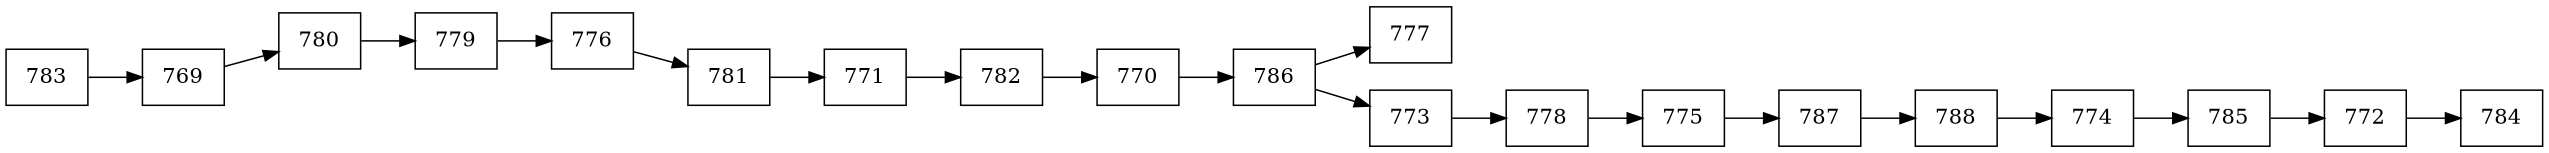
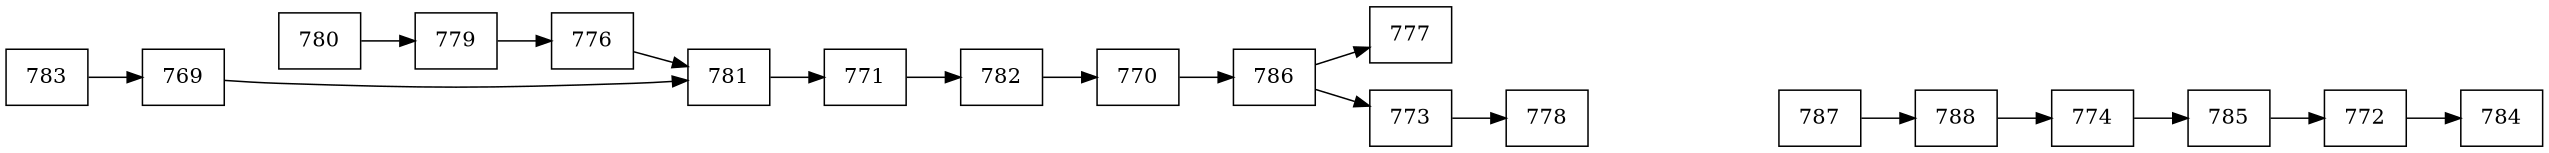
(244, 61) -> (449, 87)
(1683, 118) -> none
